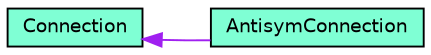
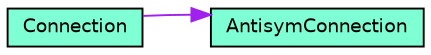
(186, 40) -> (167, 15)
